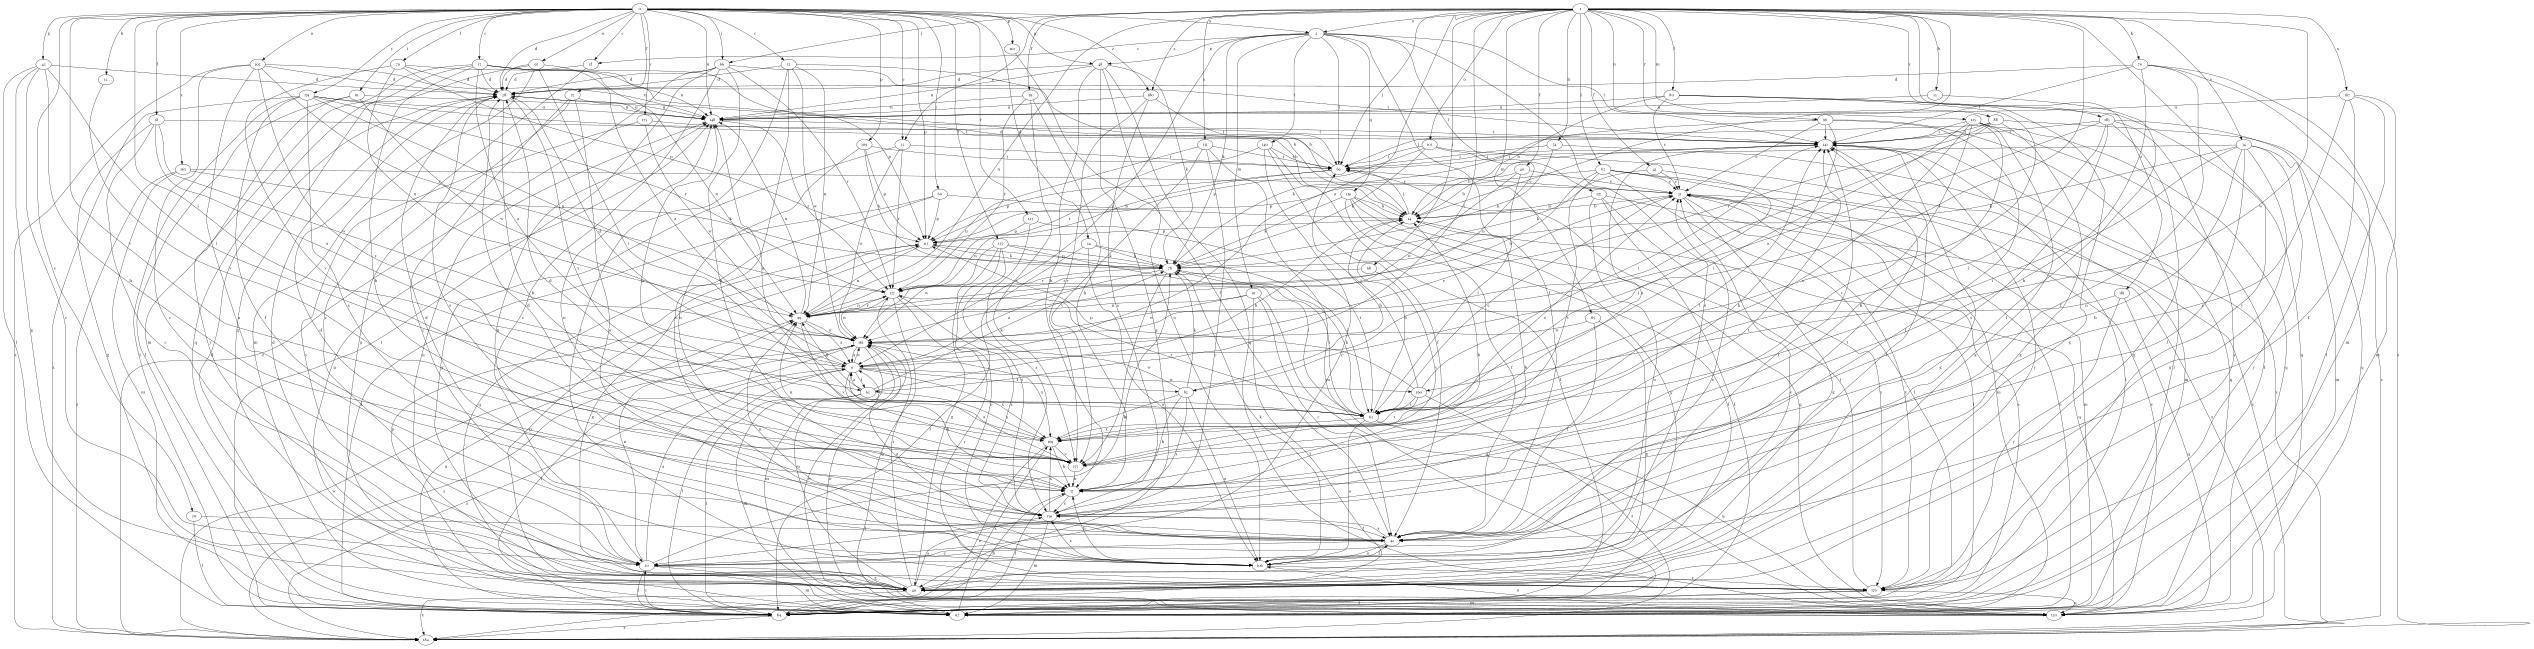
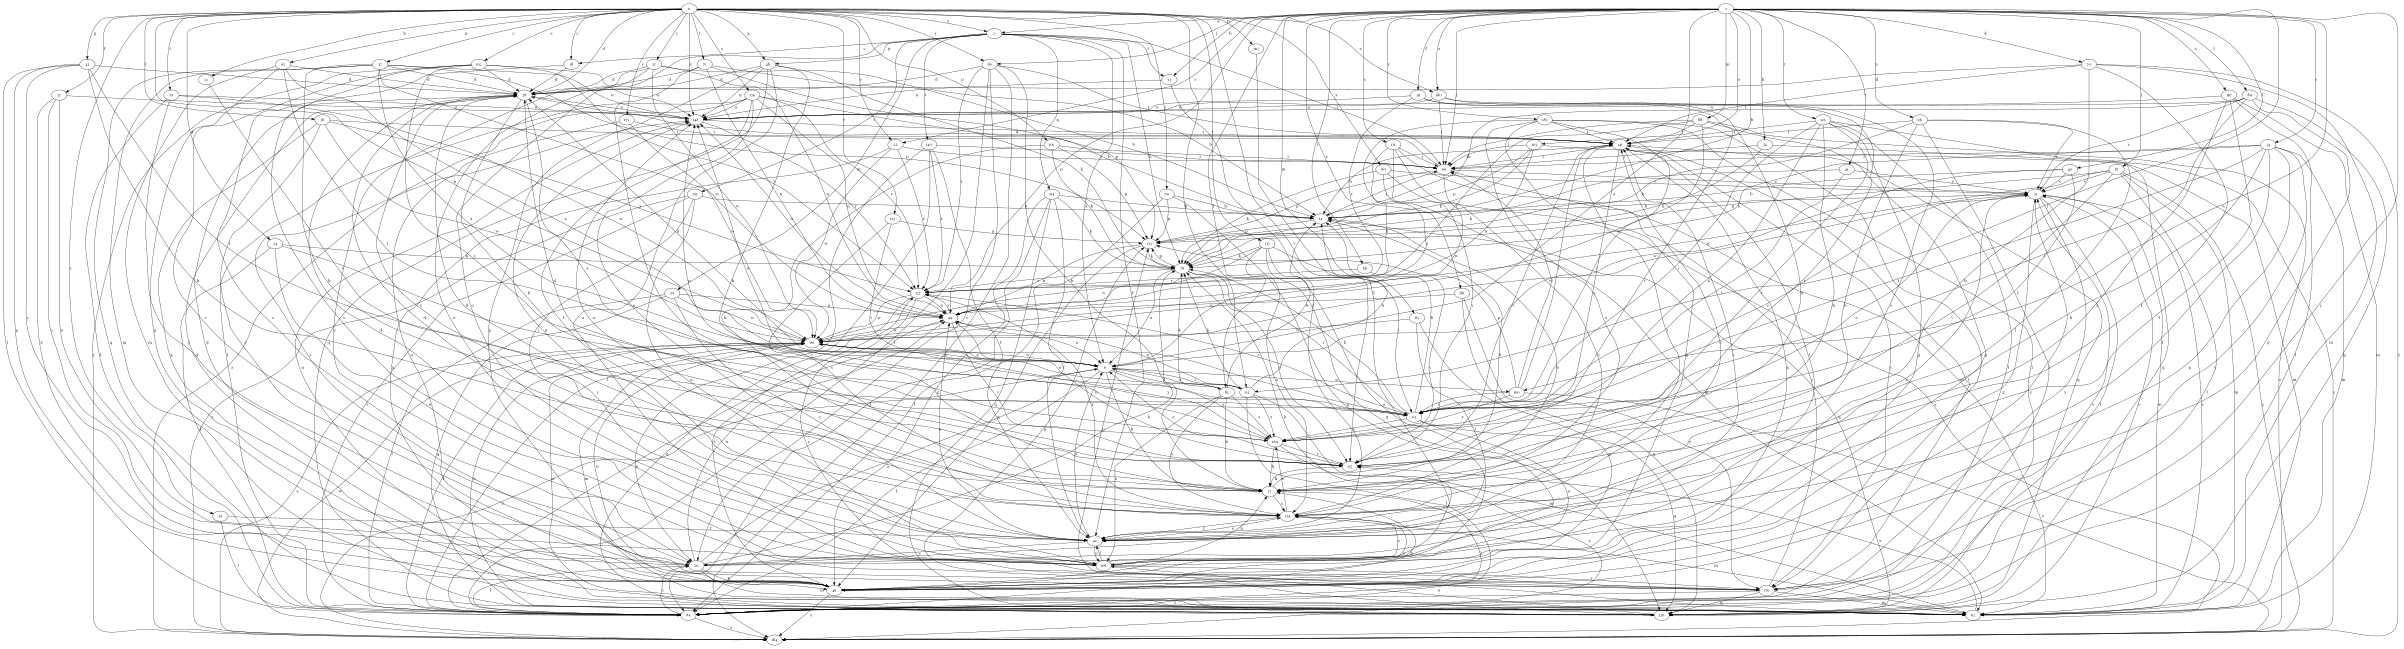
(876, 18) -> (208, 106)
(1584, 87) -> (1090, 37)
(466, 307) -> (620, 202)
(2362, 368) -> (2032, 368)
(993, 530) -> (1702, 501)
